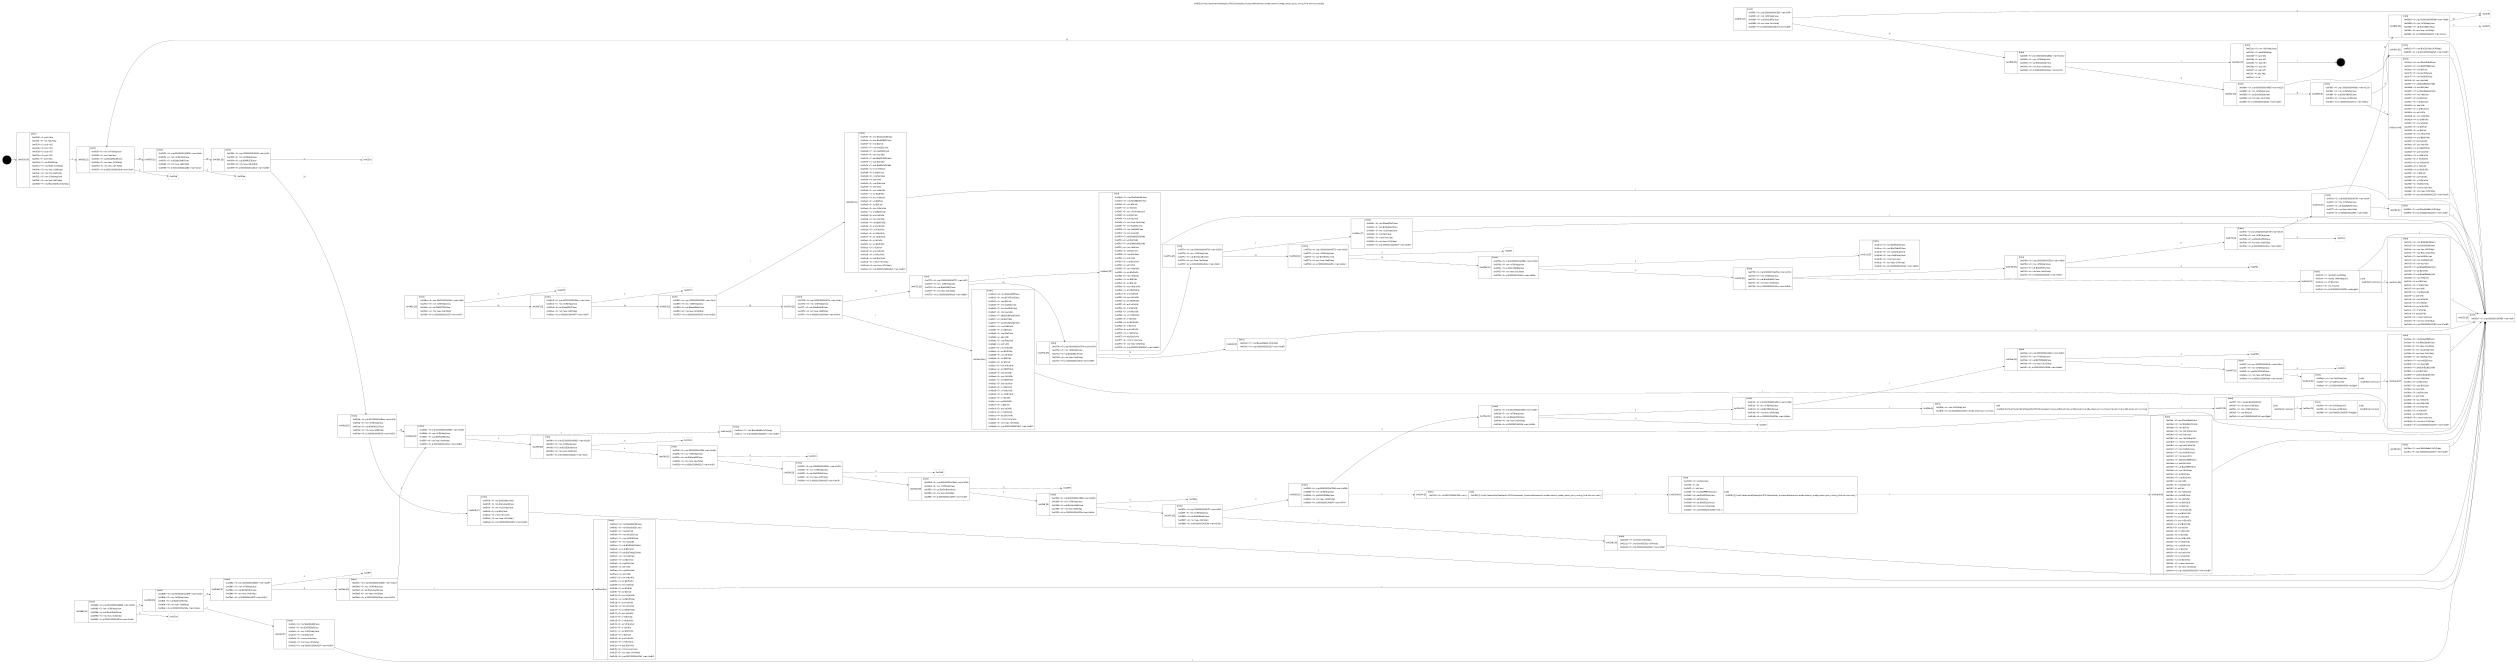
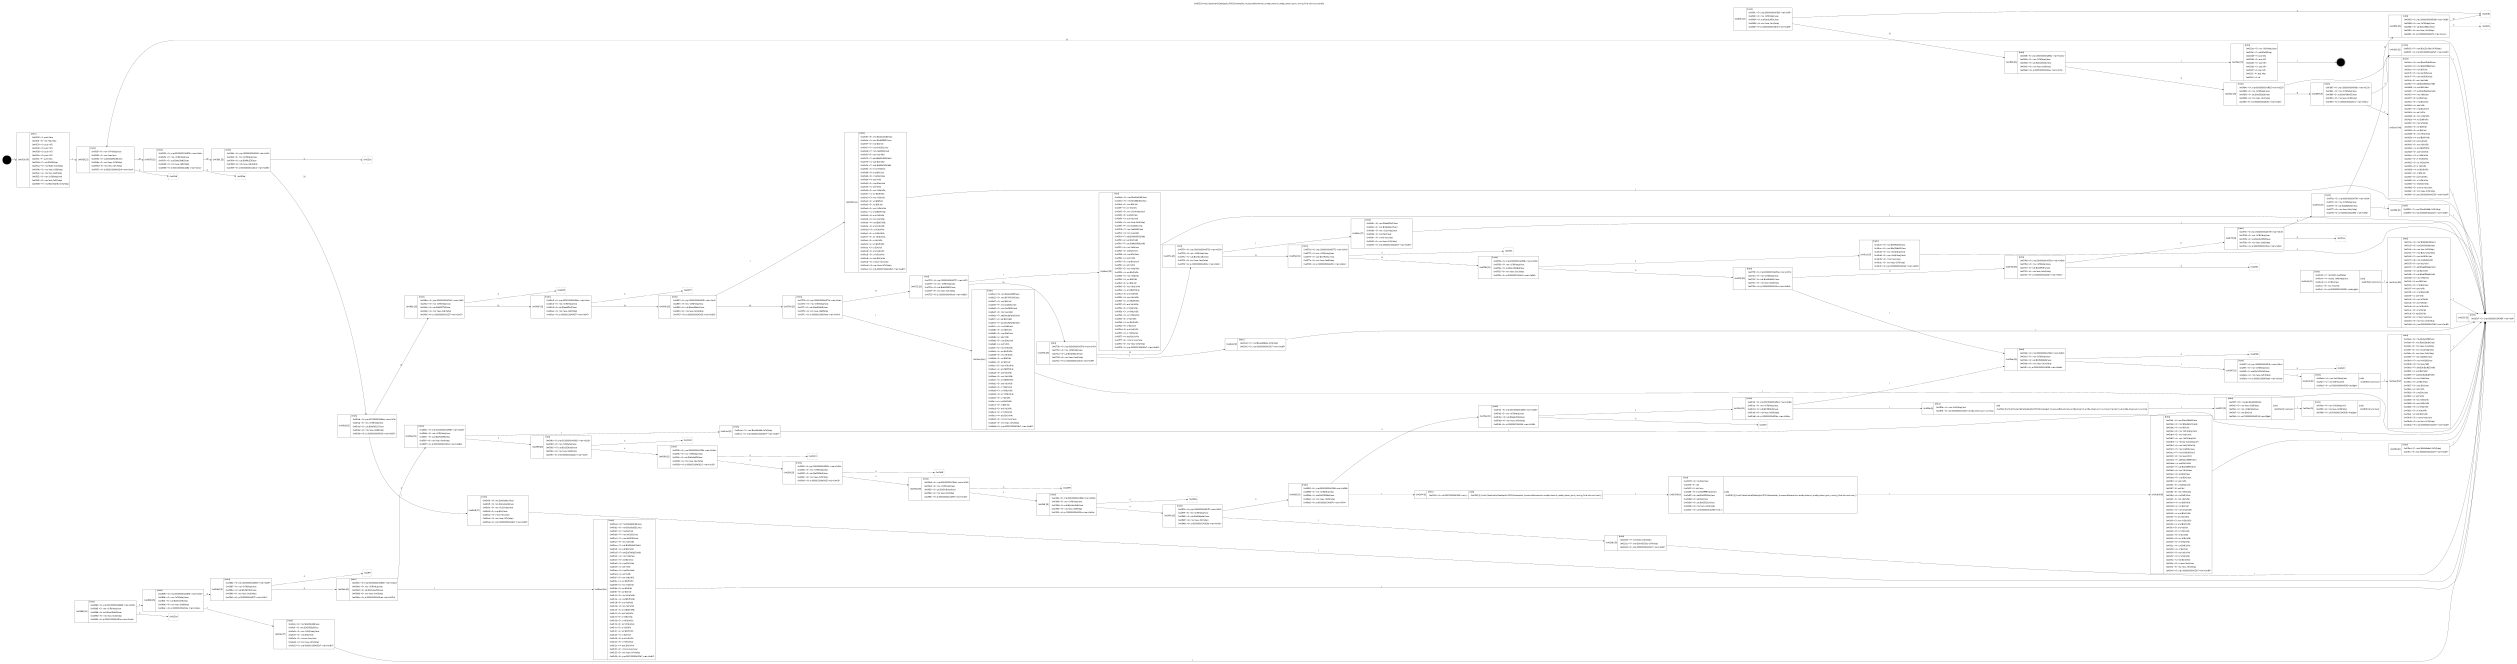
(2439, 234) -> (2236, 252)
(2046, 280) -> (1896, 326)
(400, 431) -> (401, 367)
